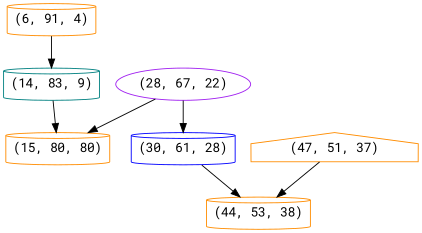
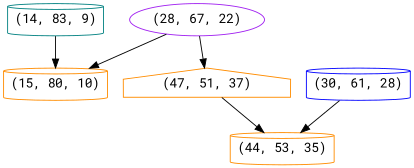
(52, 20) -> none
(183, 112) -> (201, 48)
(58, 149) -> (56, 84)
(258, 213) -> (282, 149)
